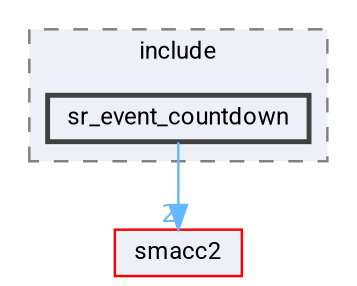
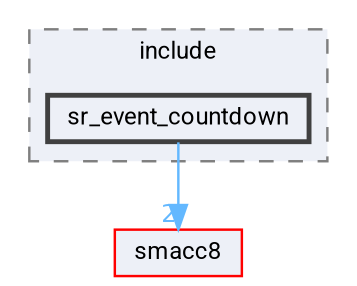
(178, 253) -> (178, 253)
